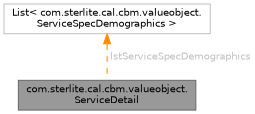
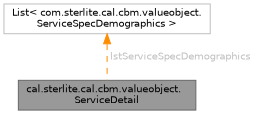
(107, 95) -> (107, 95)
